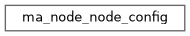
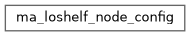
(95, 18) -> (95, 18)
